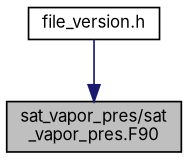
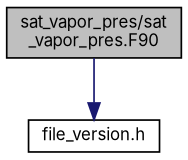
(94, 62) -> (94, 80)
